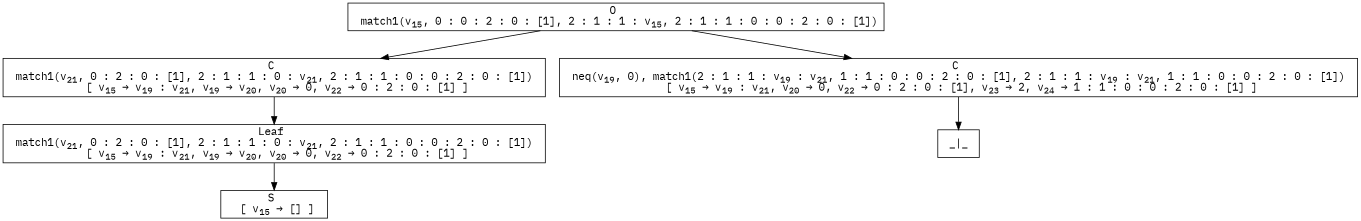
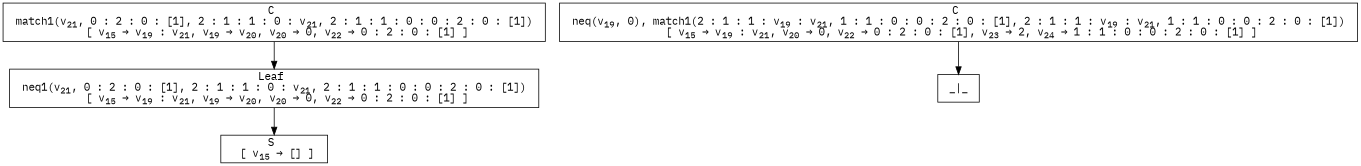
(616, 17) -> none
(38, 143) -> (38, 88)
